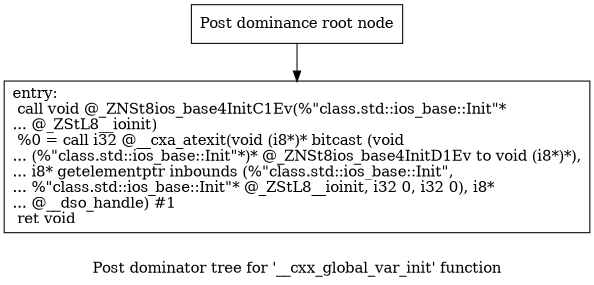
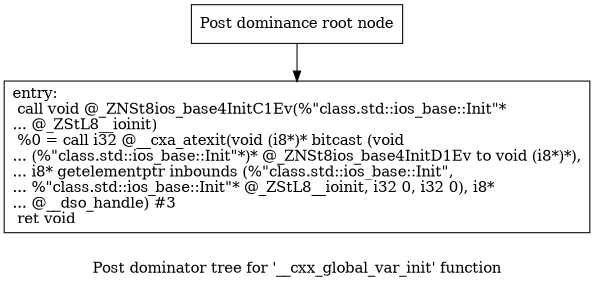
(95, 203) -> (95, 203)
